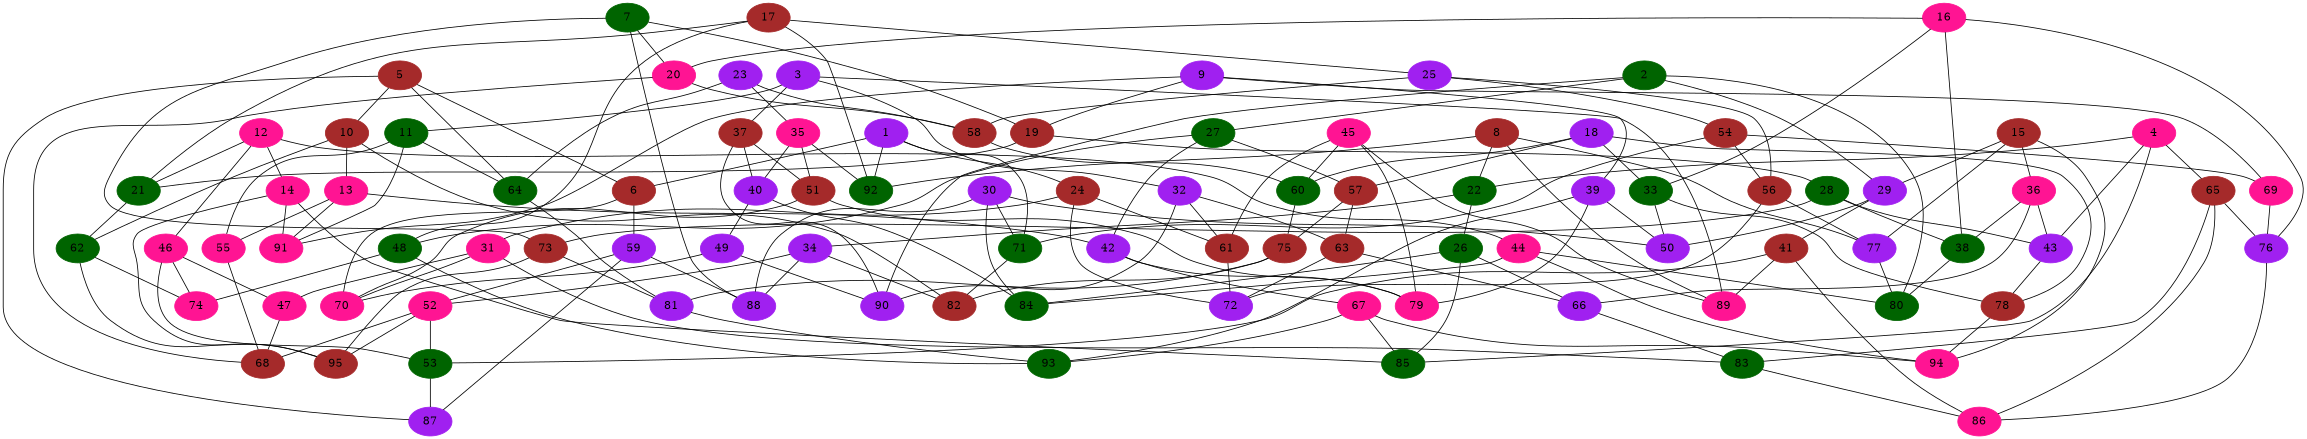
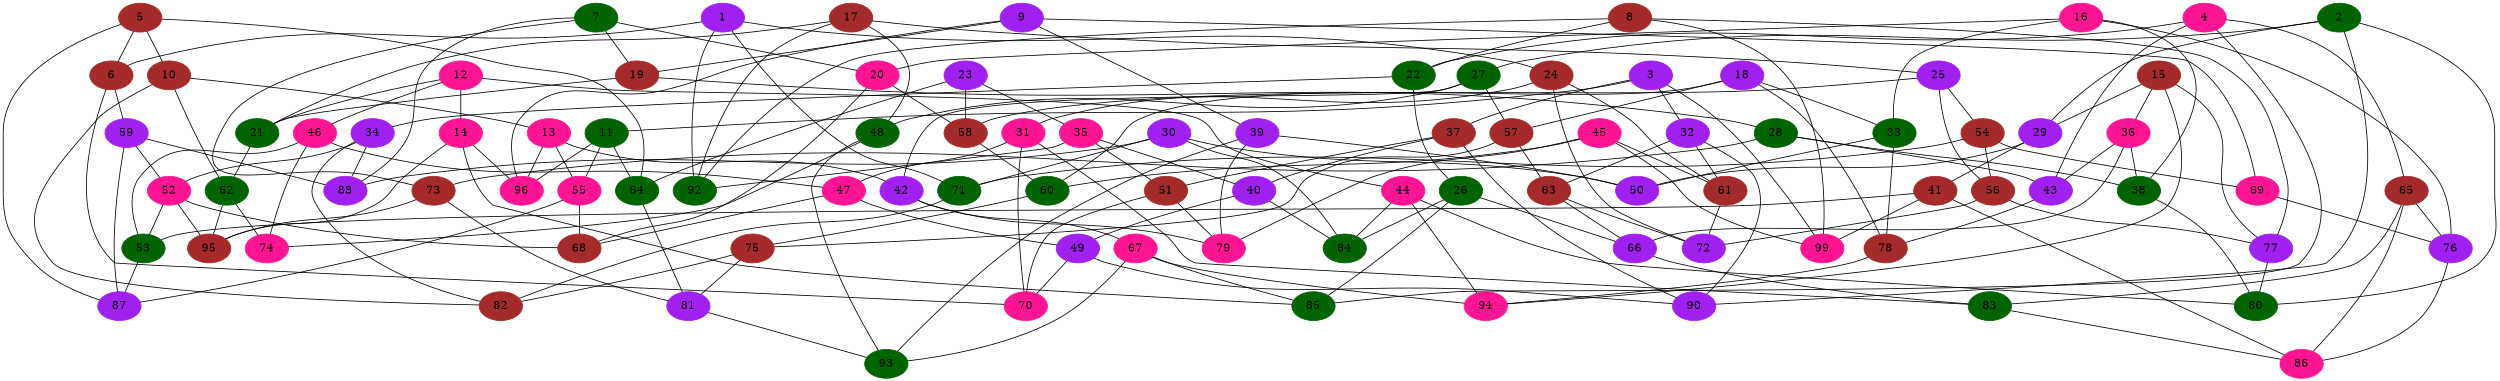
none -> (957, 228)
(281, 248) -> (522, 191)
none -> (354, 260)
(1724, 306) -> (1822, 248)
